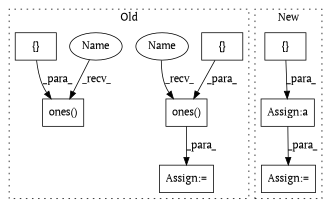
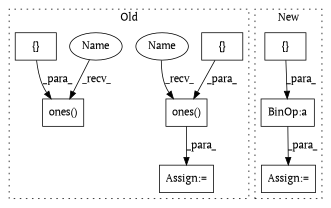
(288, 113) -> (288, 113)
